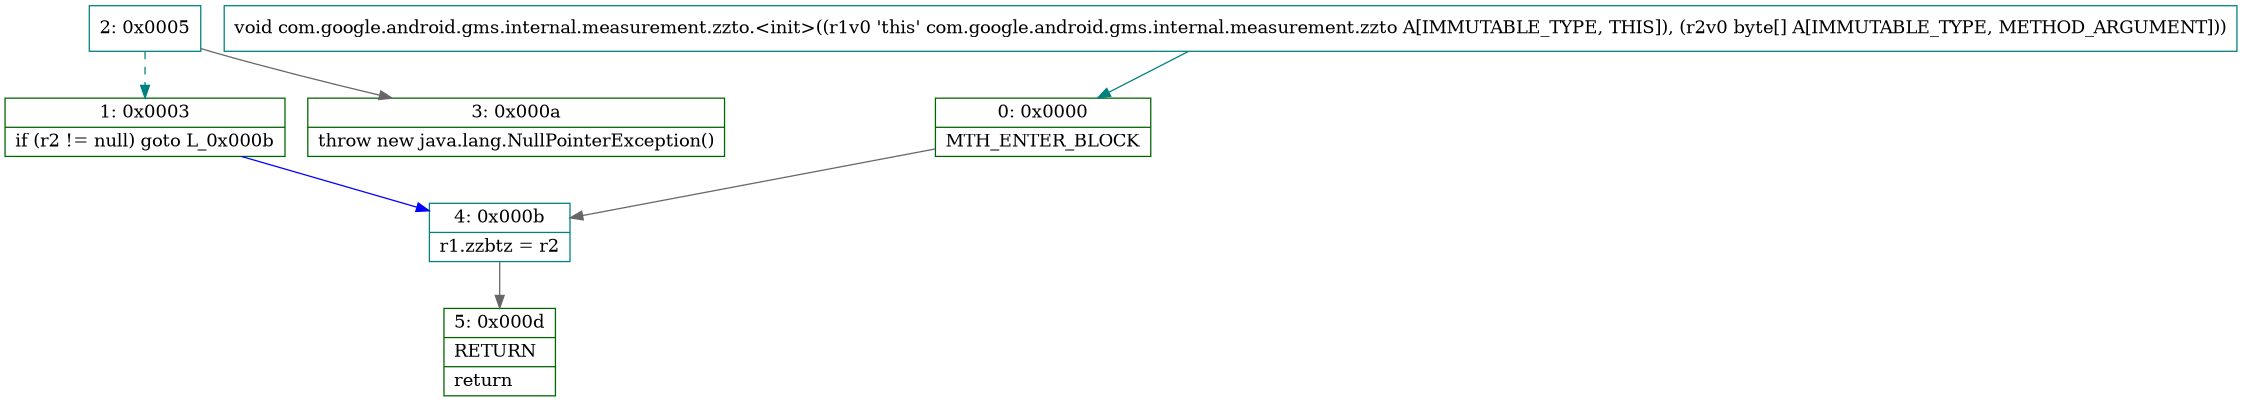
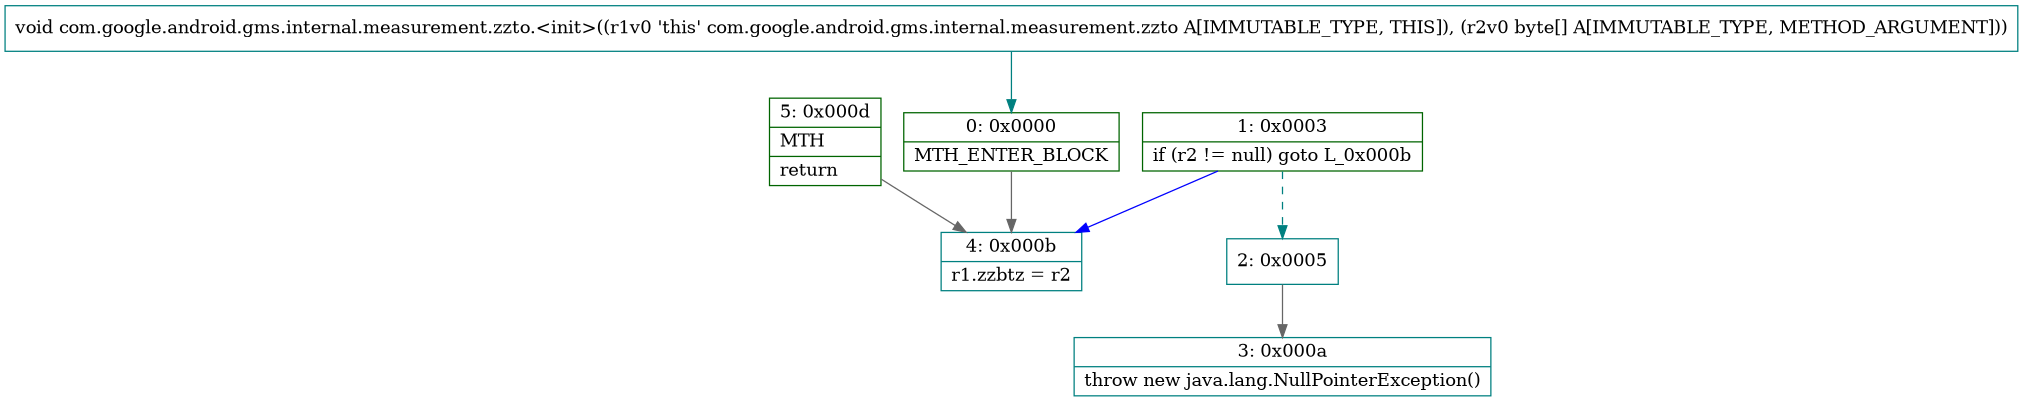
(145, 68) -> (1282, 198)
(516, 127) -> (1282, 367)
(500, 279) -> (918, 202)
(495, 352) -> (802, 141)
